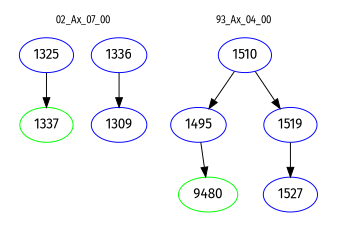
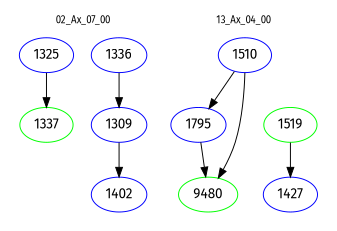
(244, 21) -> (244, 21)
(265, 86) -> (240, 123)
(198, 125) -> (198, 125)
(290, 125) -> (290, 125)
none -> (119, 195)
(290, 195) -> (290, 195)
